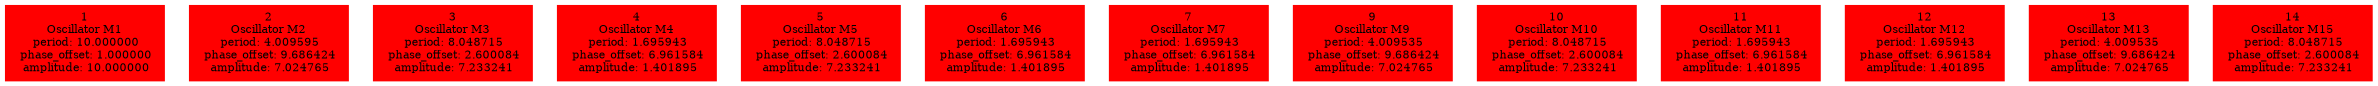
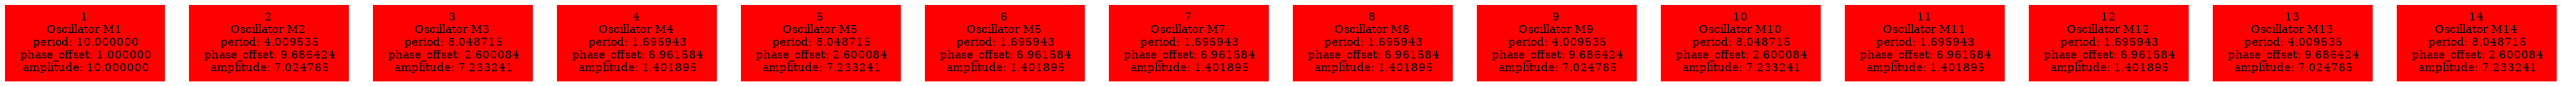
(1005, 30) -> (1005, 30)
(2293, 30) -> (2477, 30)
(269, 42) -> (269, 42)
none -> (1373, 43)
